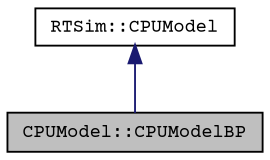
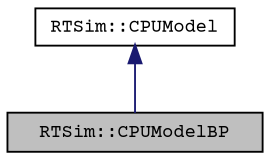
(135, 132) -> (135, 132)
